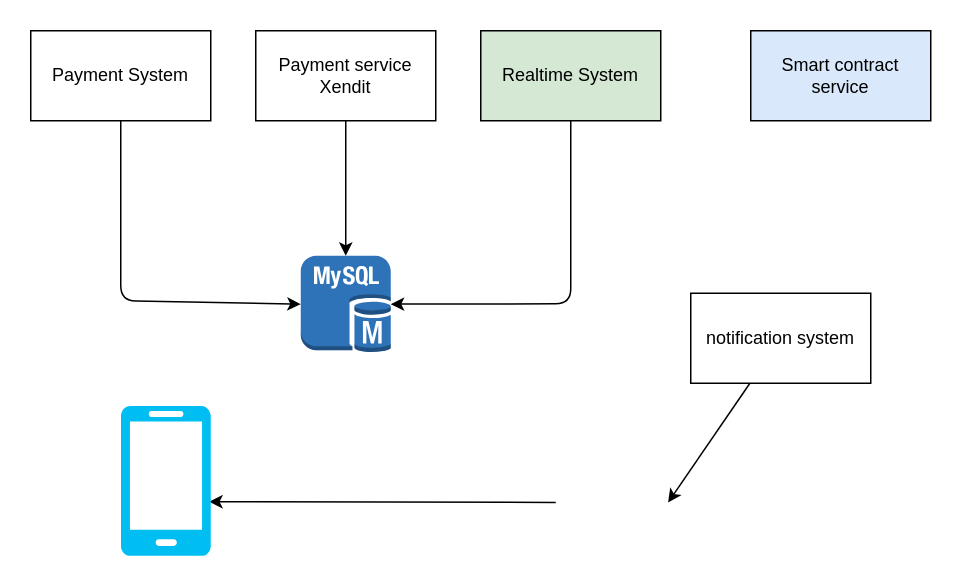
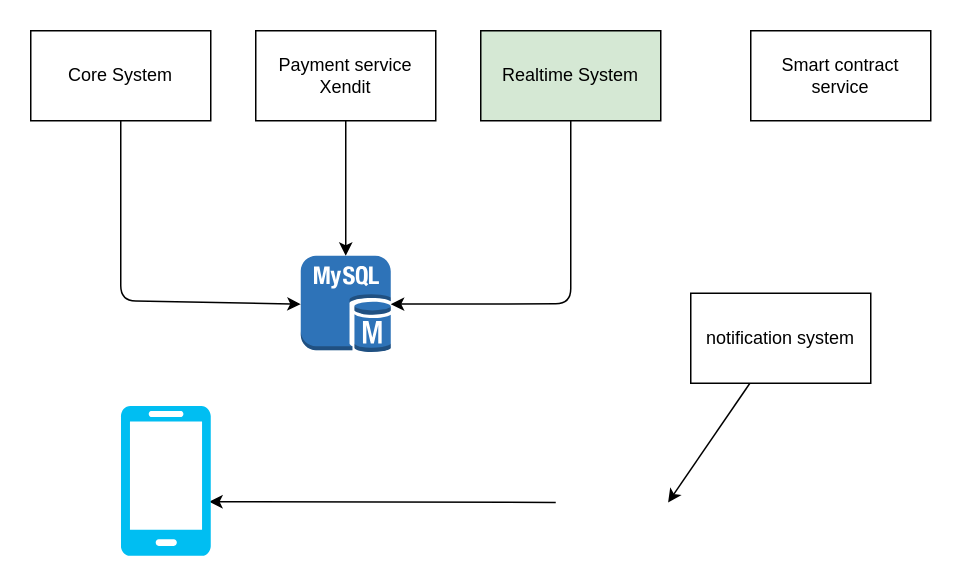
(121, 76) -> (121, 76)
(841, 76) -> (841, 76)
